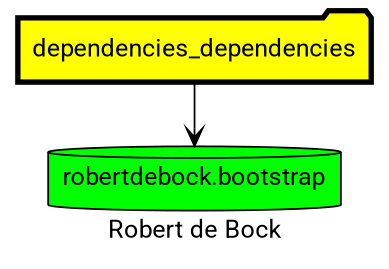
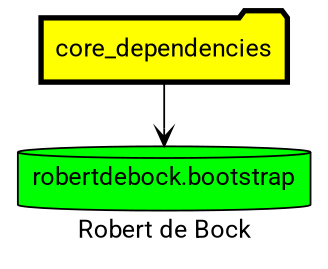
(195, 50) -> (164, 50)
